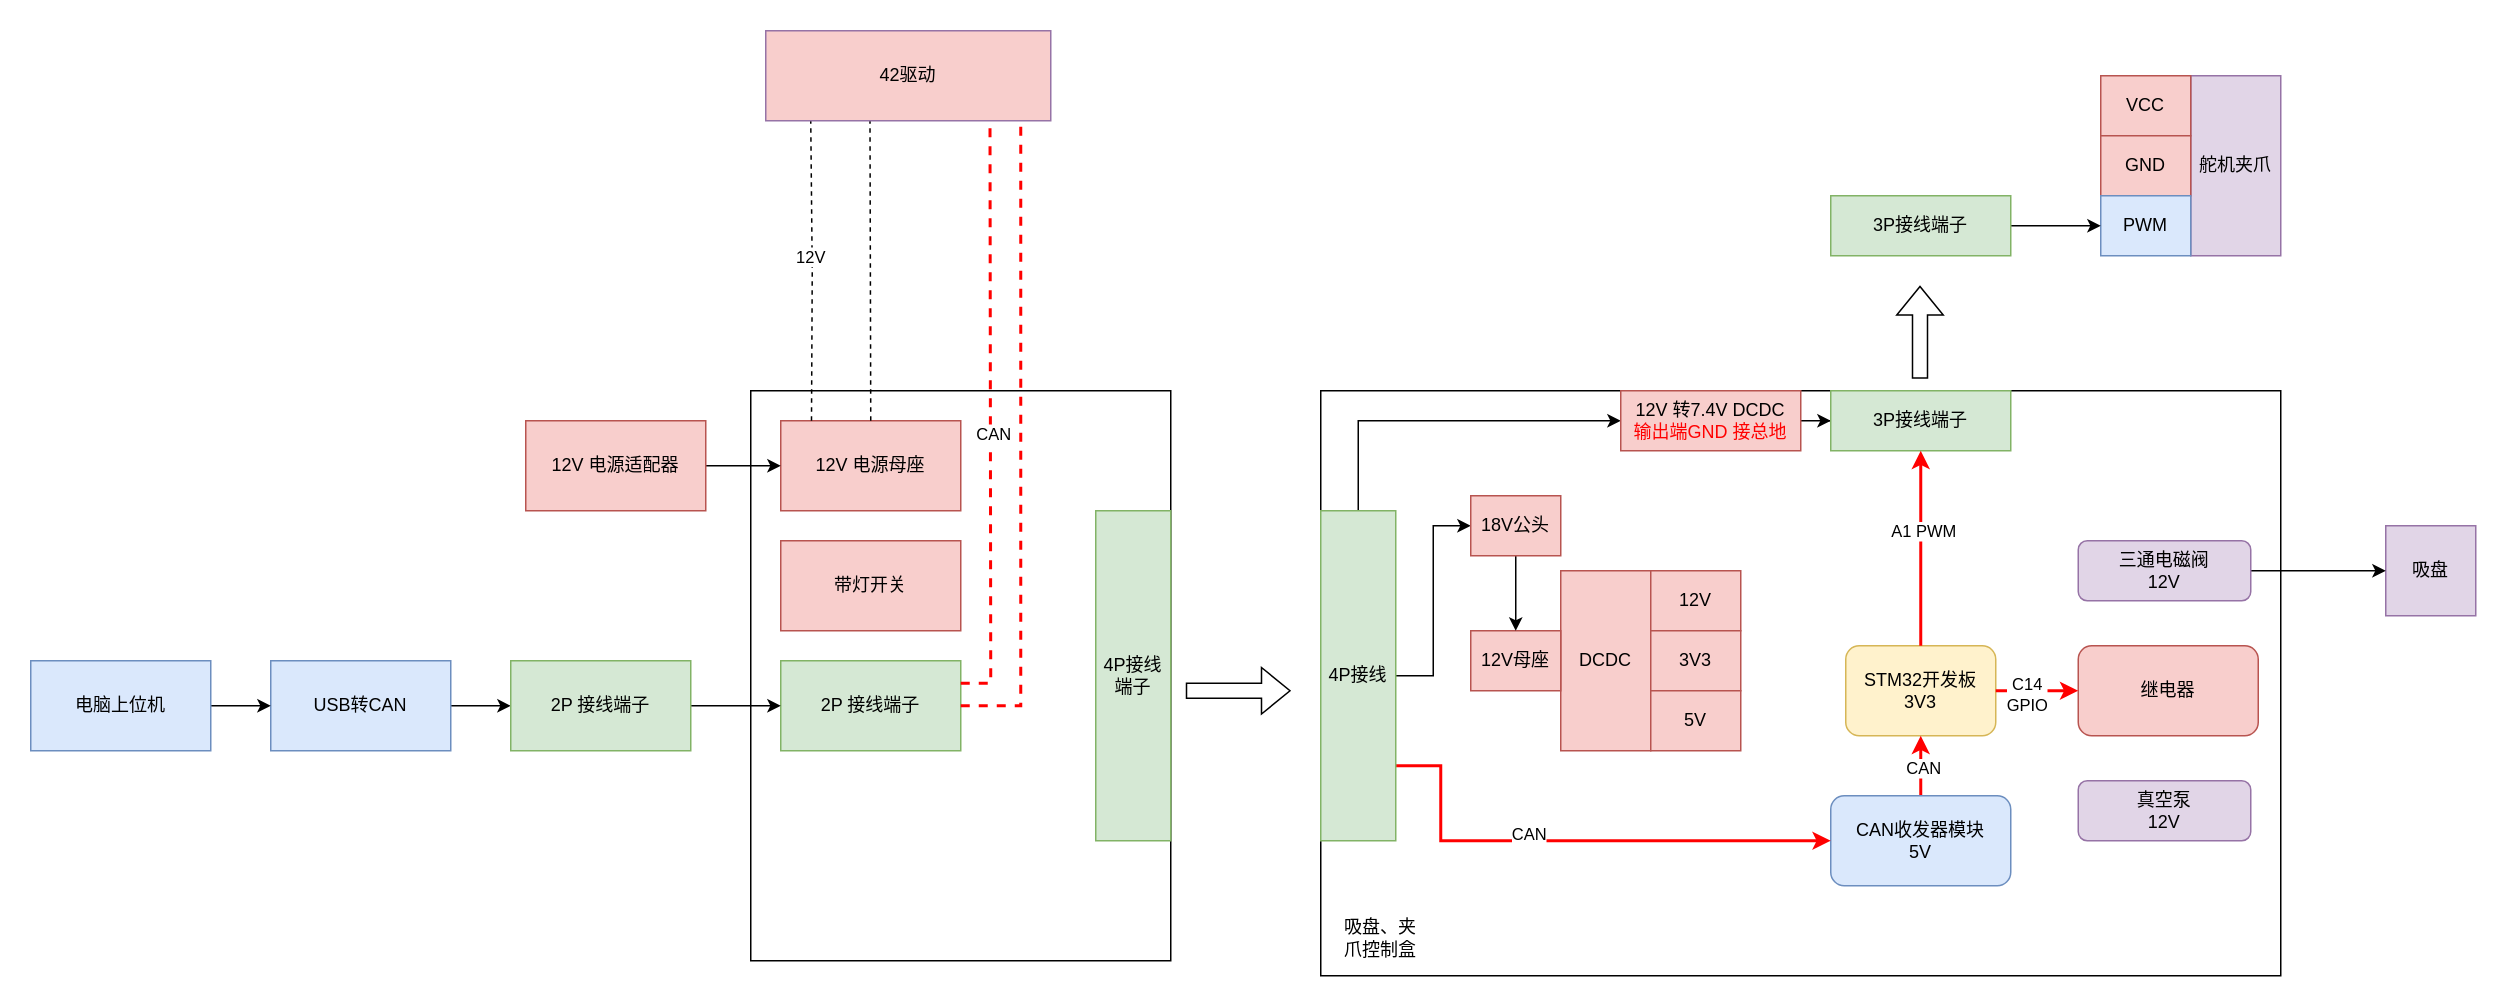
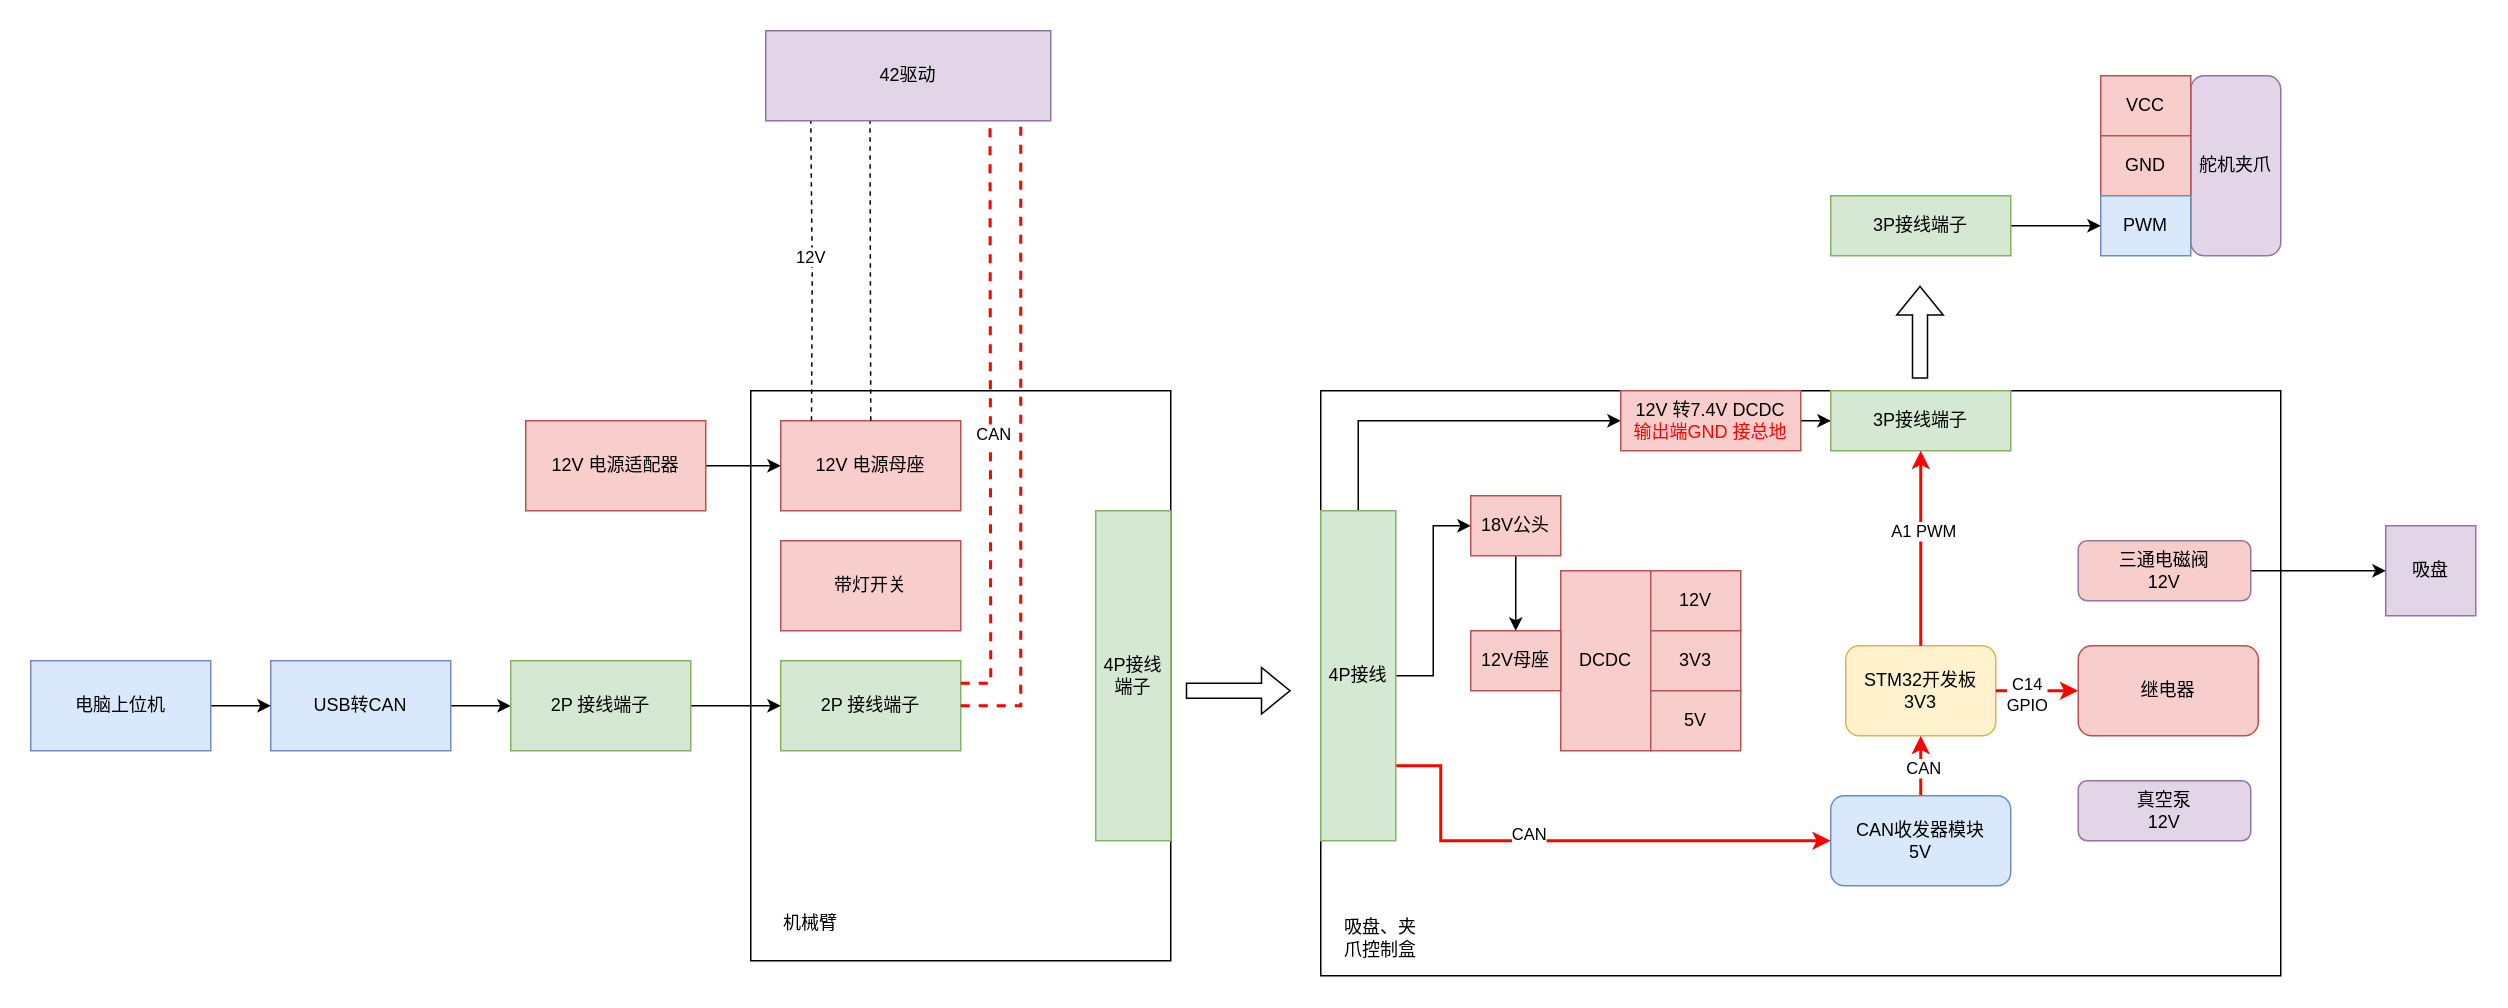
(908, 76) -> (908, 76)
(2236, 166) -> (2236, 166)
(2165, 571) -> (2165, 571)
none -> (811, 923)
